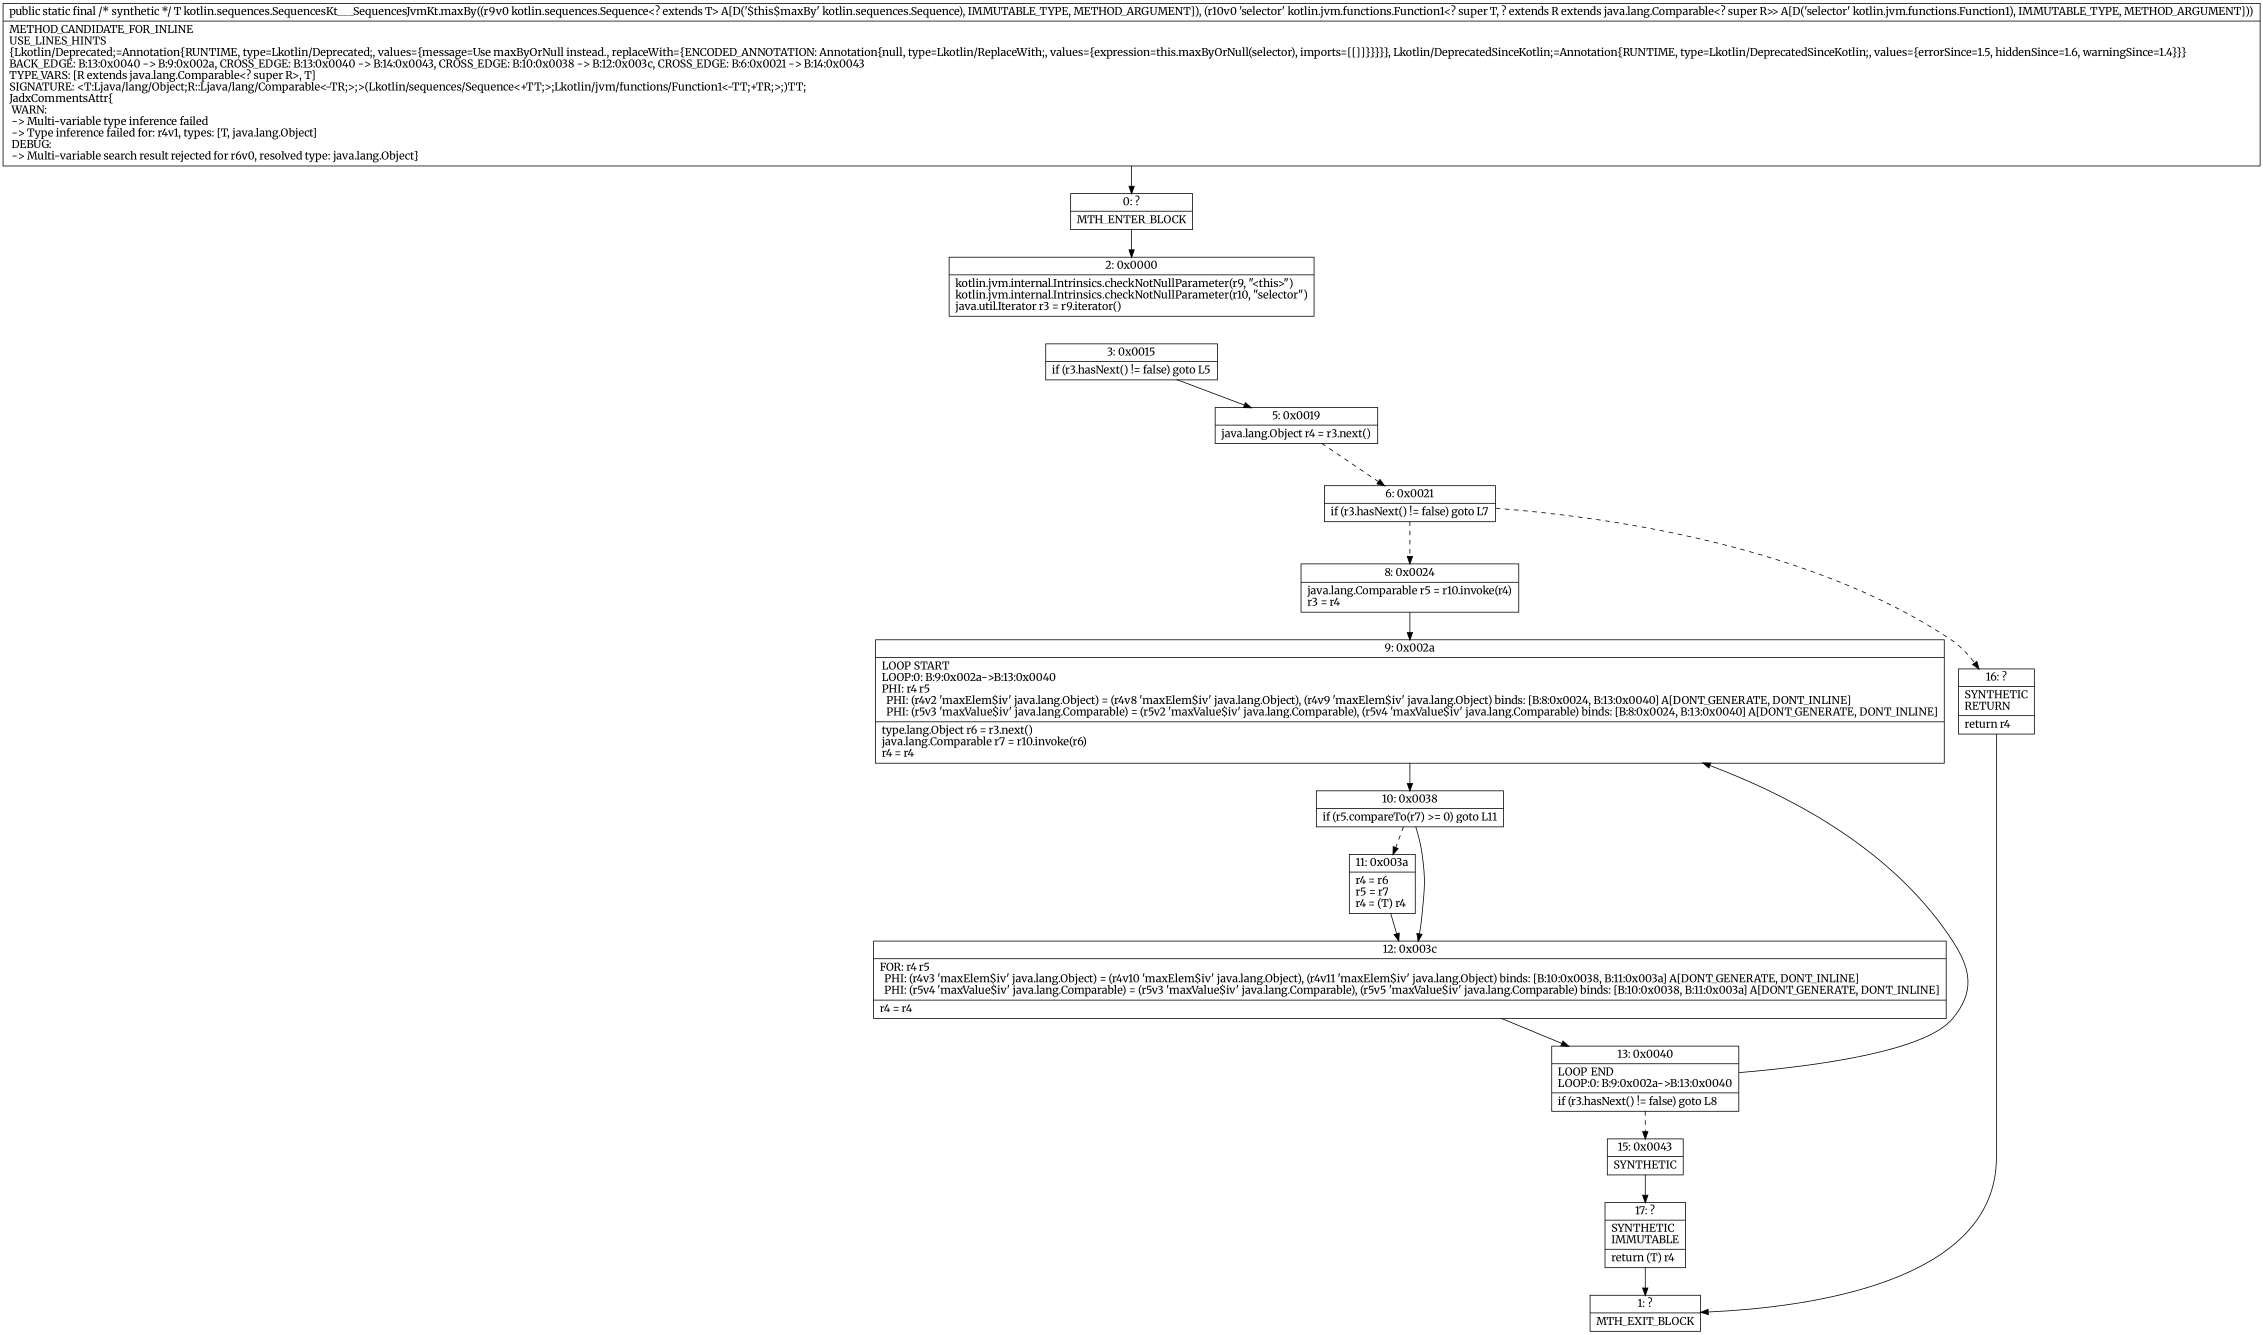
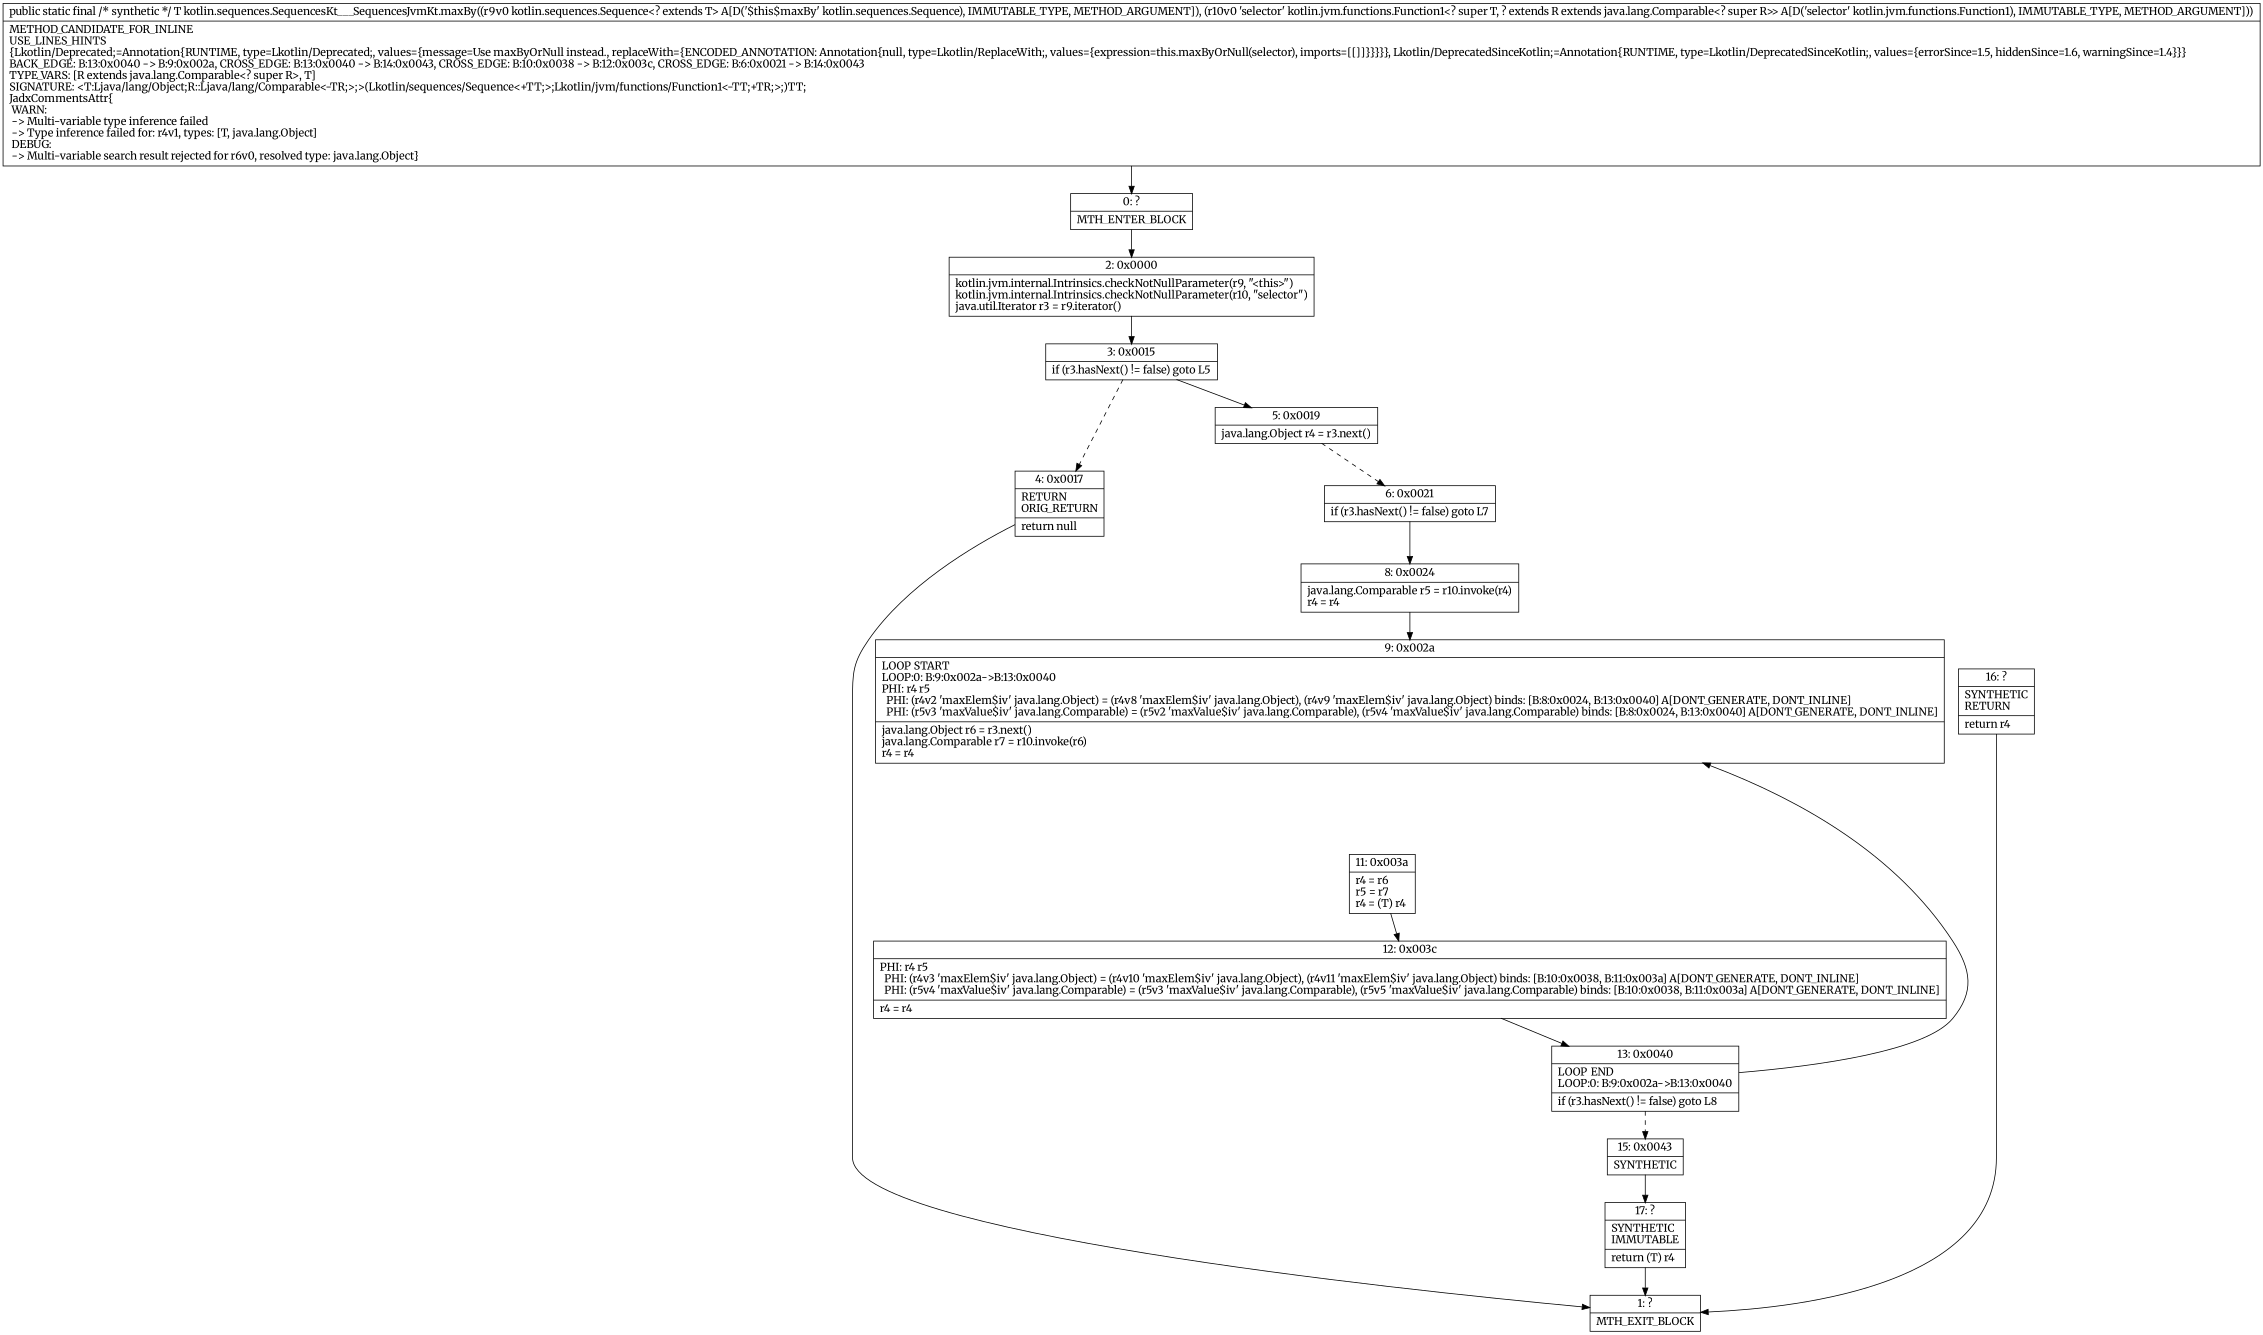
none -> (1132, 326)
none -> (1060, 504)
(1410, 539) -> (1410, 539)
(1747, 551) -> none
(1324, 603) -> (1324, 603)
(958, 731) -> (957, 731)
(1410, 809) -> none
(906, 968) -> (905, 968)
